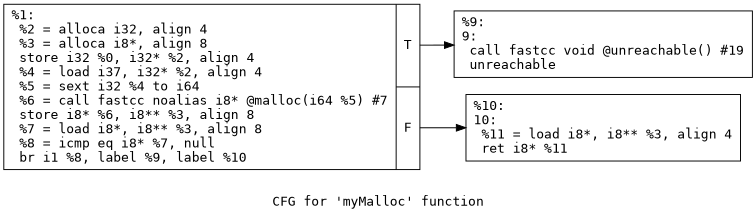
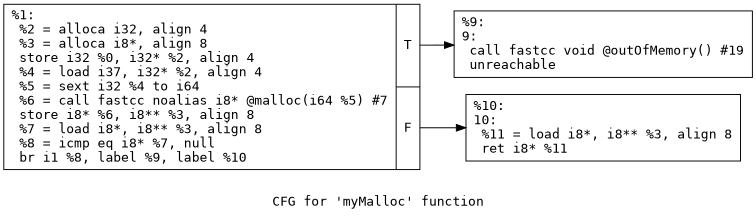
(603, 51) -> (603, 51)
(603, 134) -> (603, 134)
